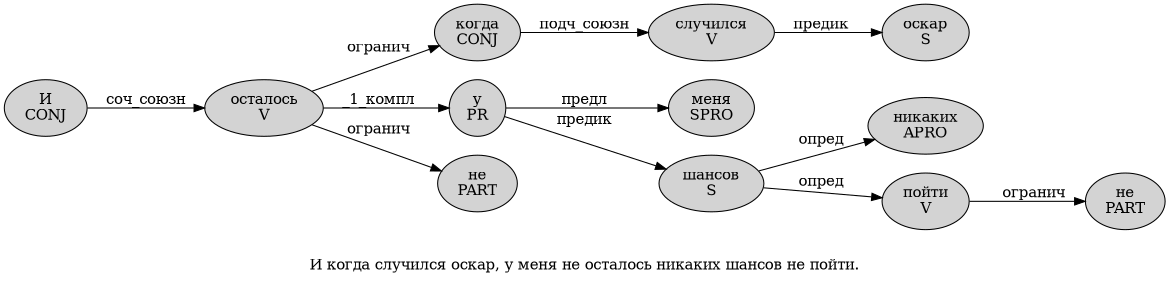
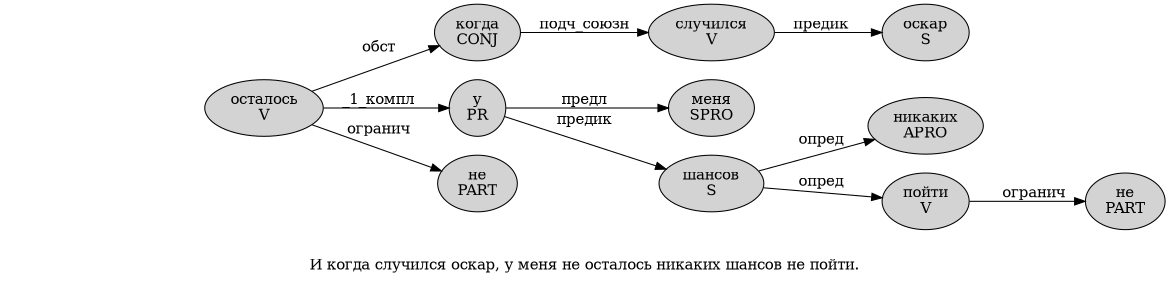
(379, 48) -> (379, 48)
(46, 108) -> none
